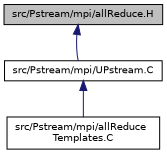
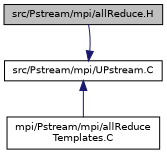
(77, 48) -> (90, 38)
(83, 133) -> (83, 133)
